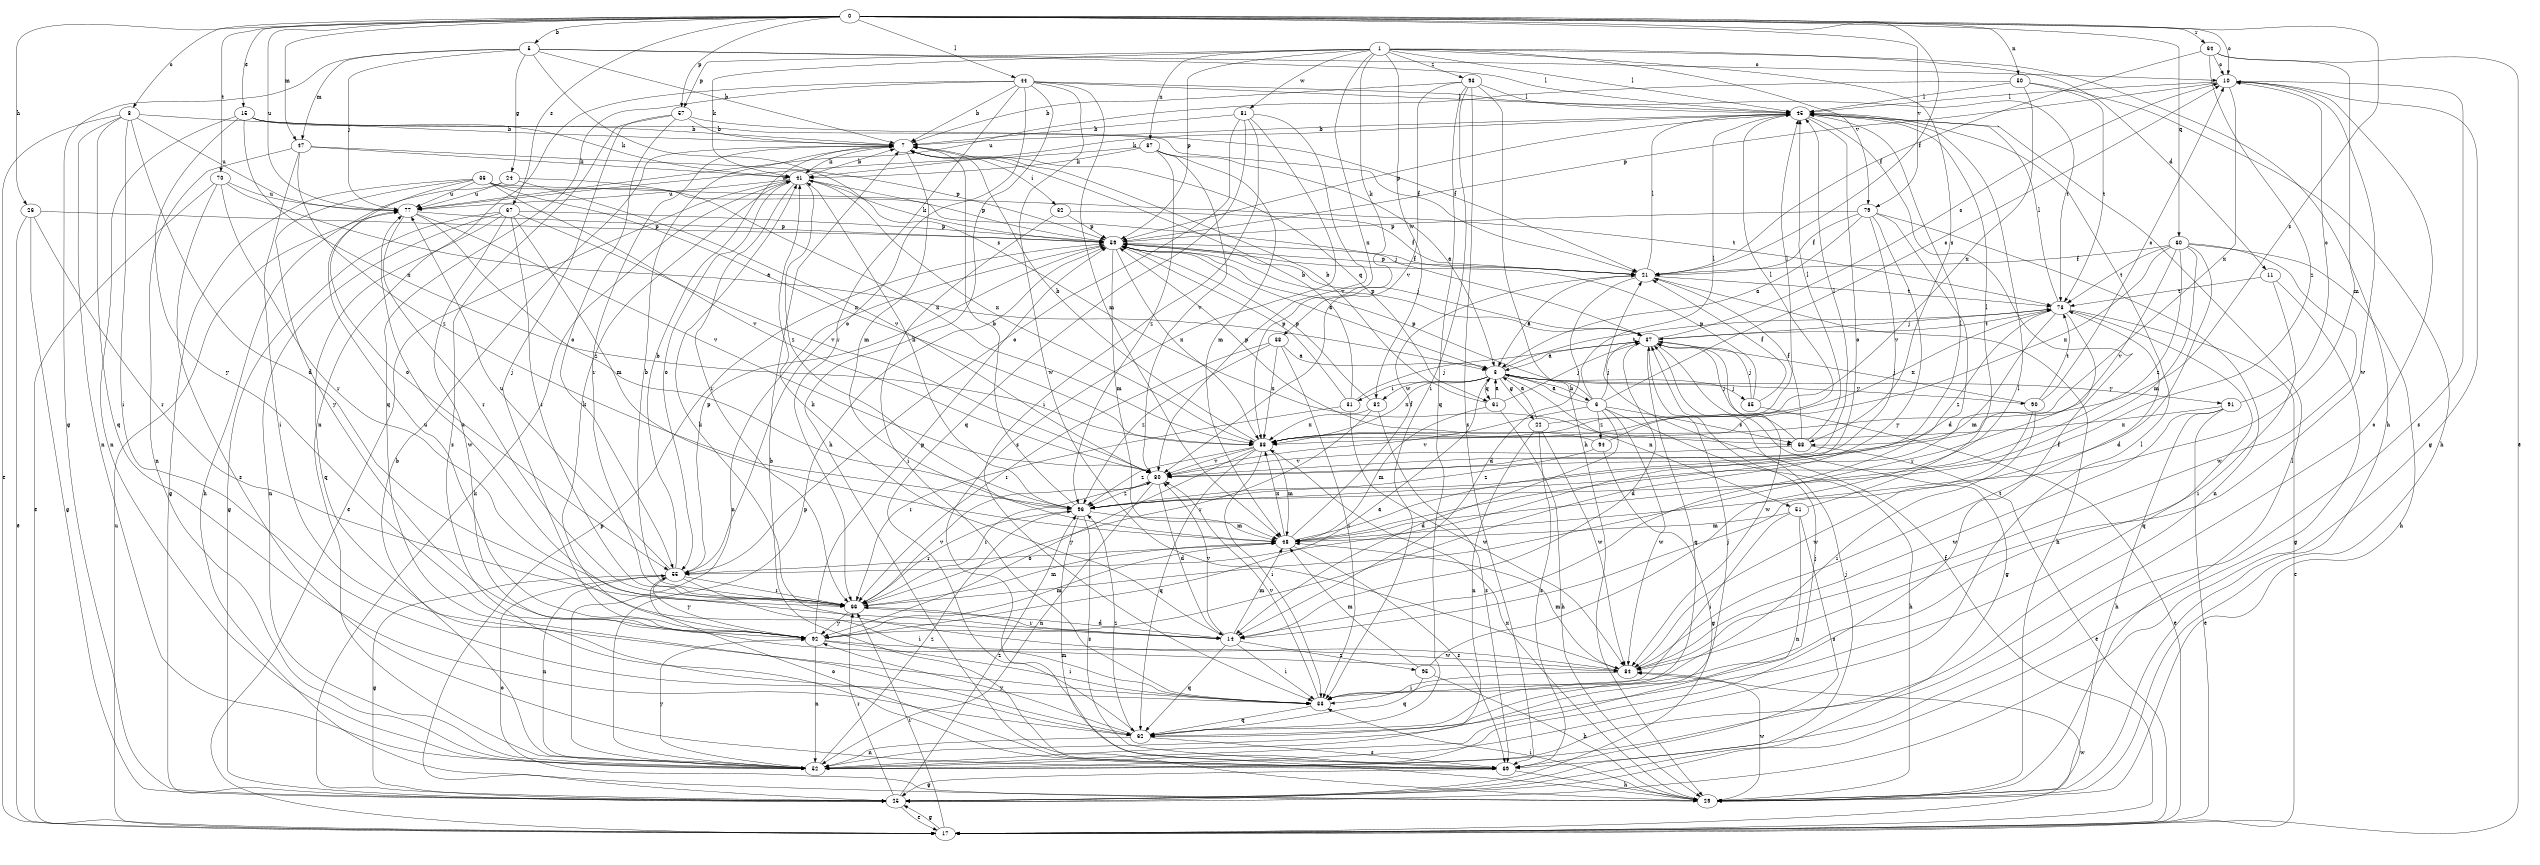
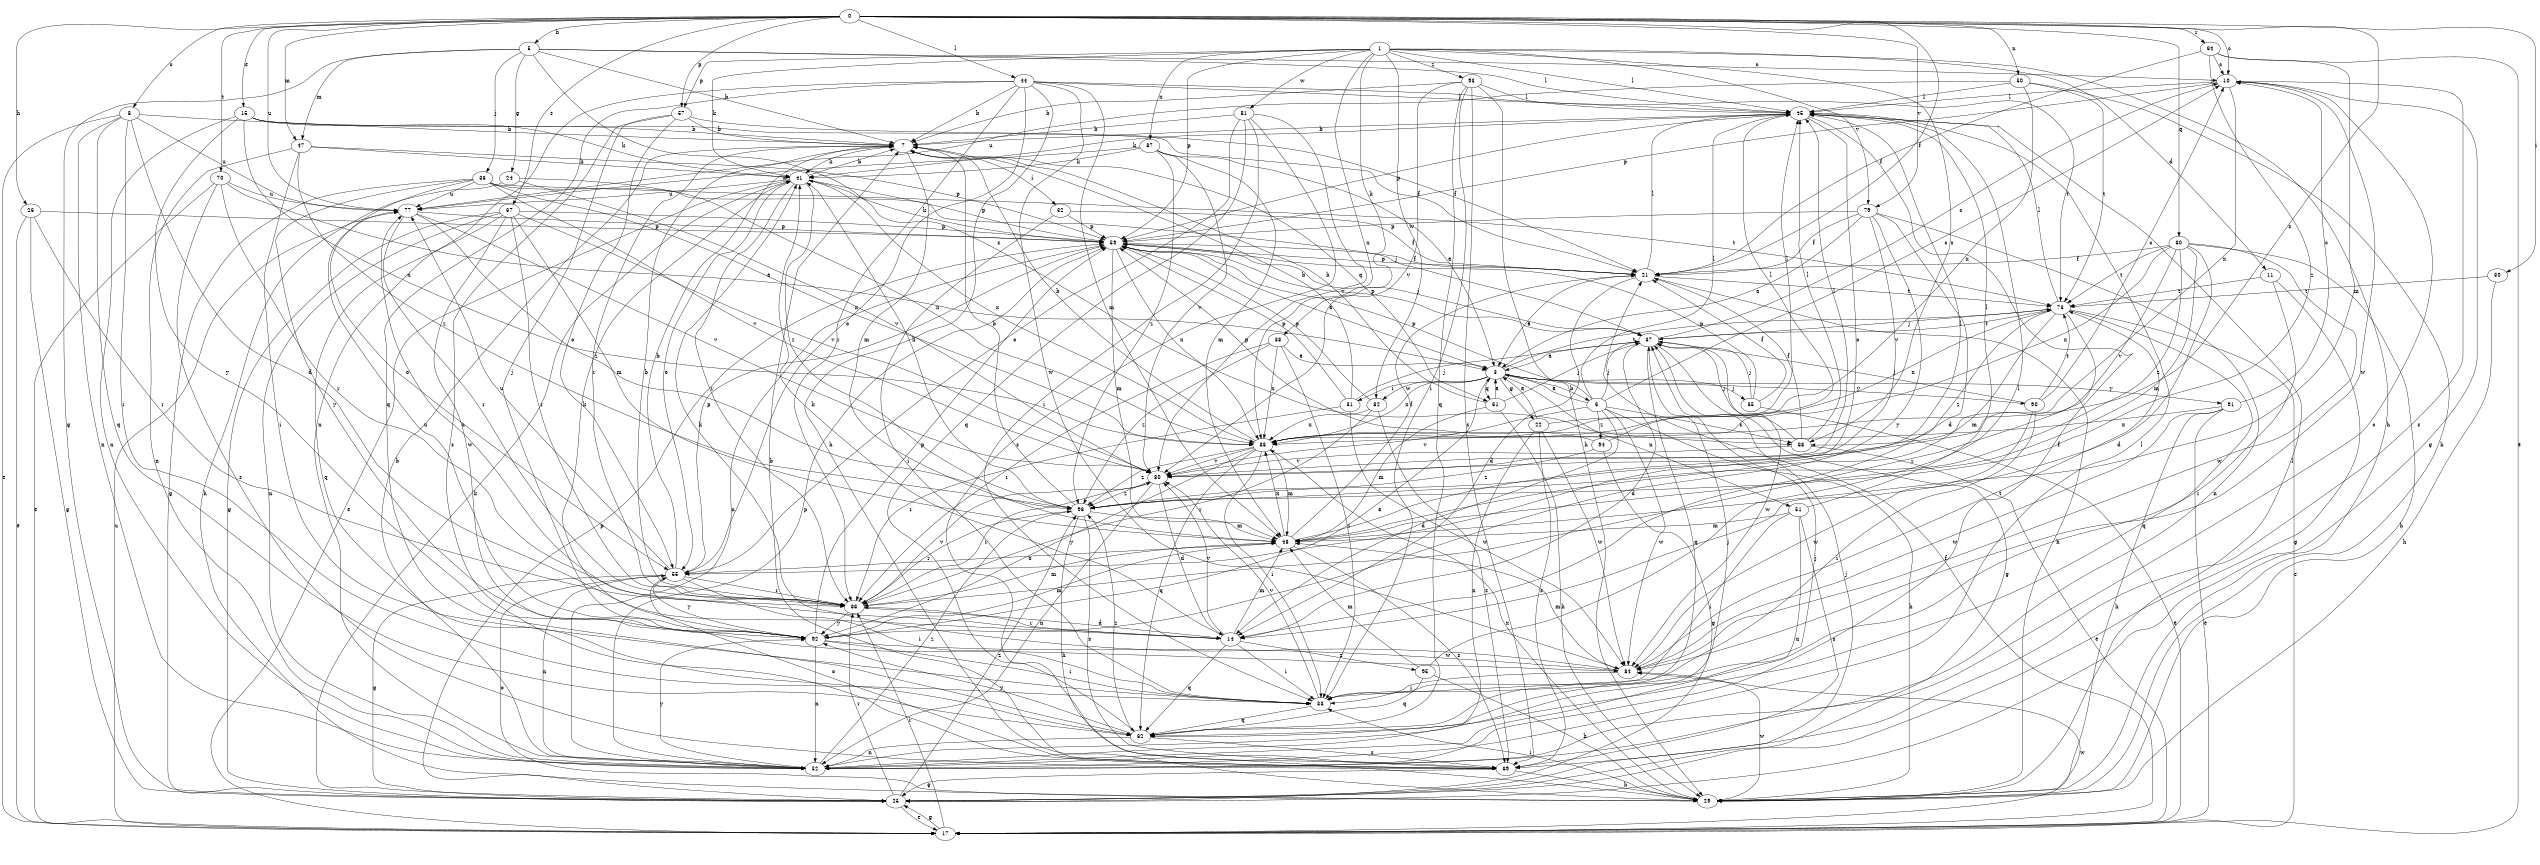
(355, 74) -> (495, 105)
(462, 196) -> none
none -> (2498, 275)
(1064, 656) -> (1064, 656)
